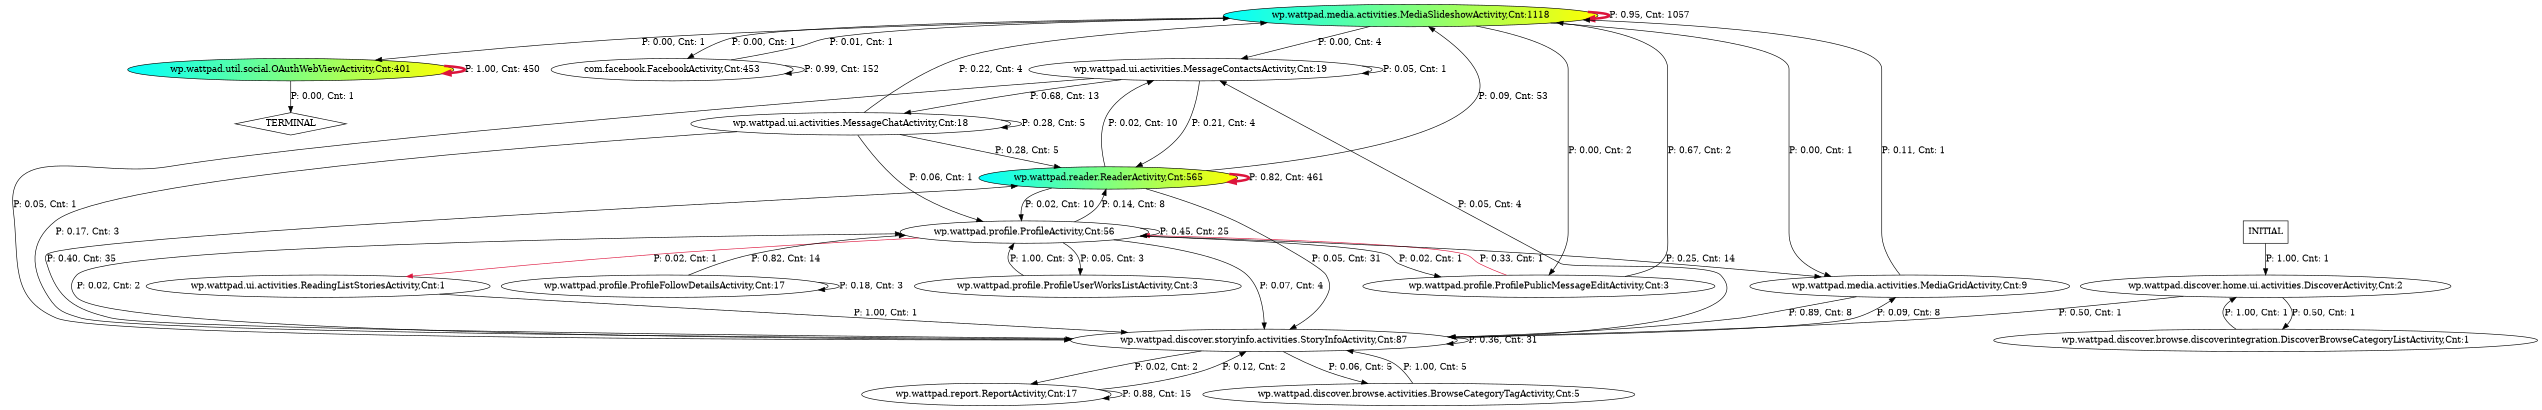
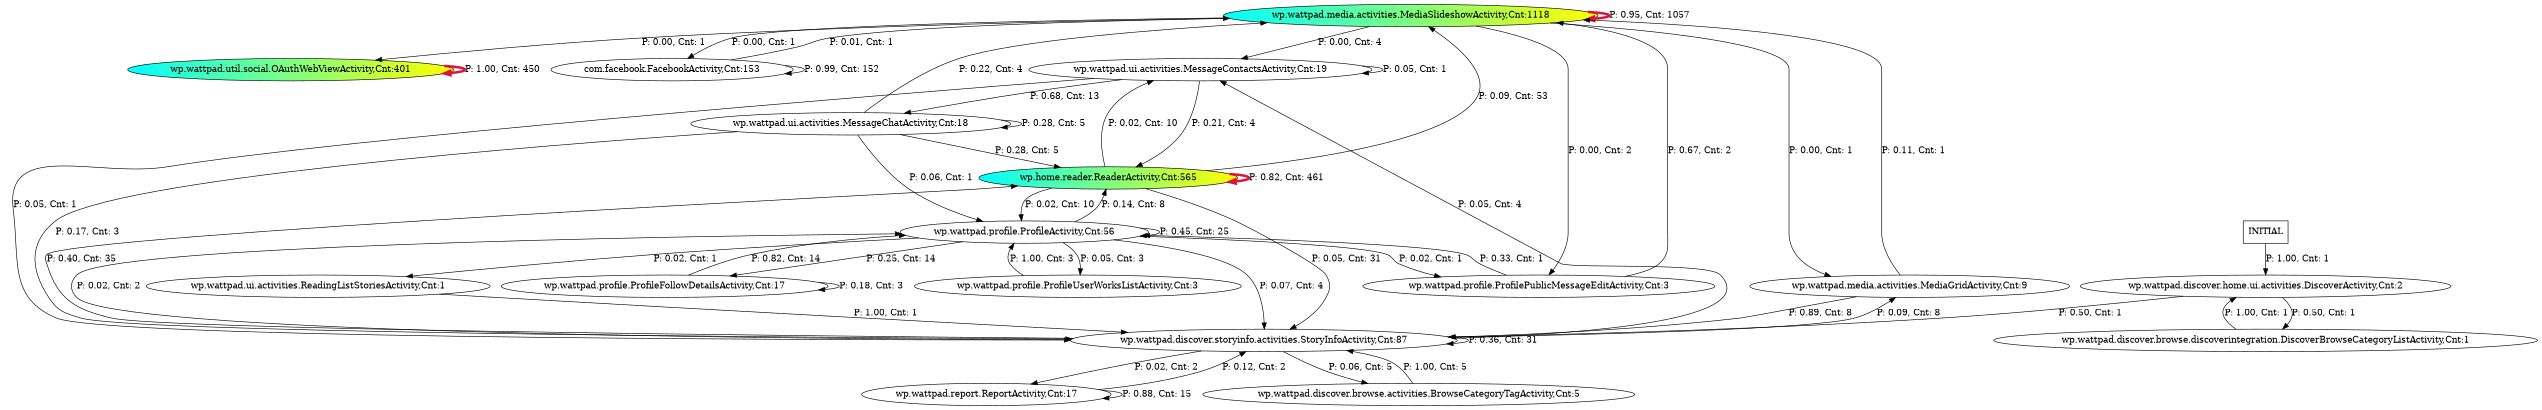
(672, 70) -> (672, 70)
(291, 124) -> none
(1108, 178) -> (1108, 178)
(1331, 242) -> (1331, 242)
(1478, 250) -> (850, 258)
(665, 254) -> (665, 254)
